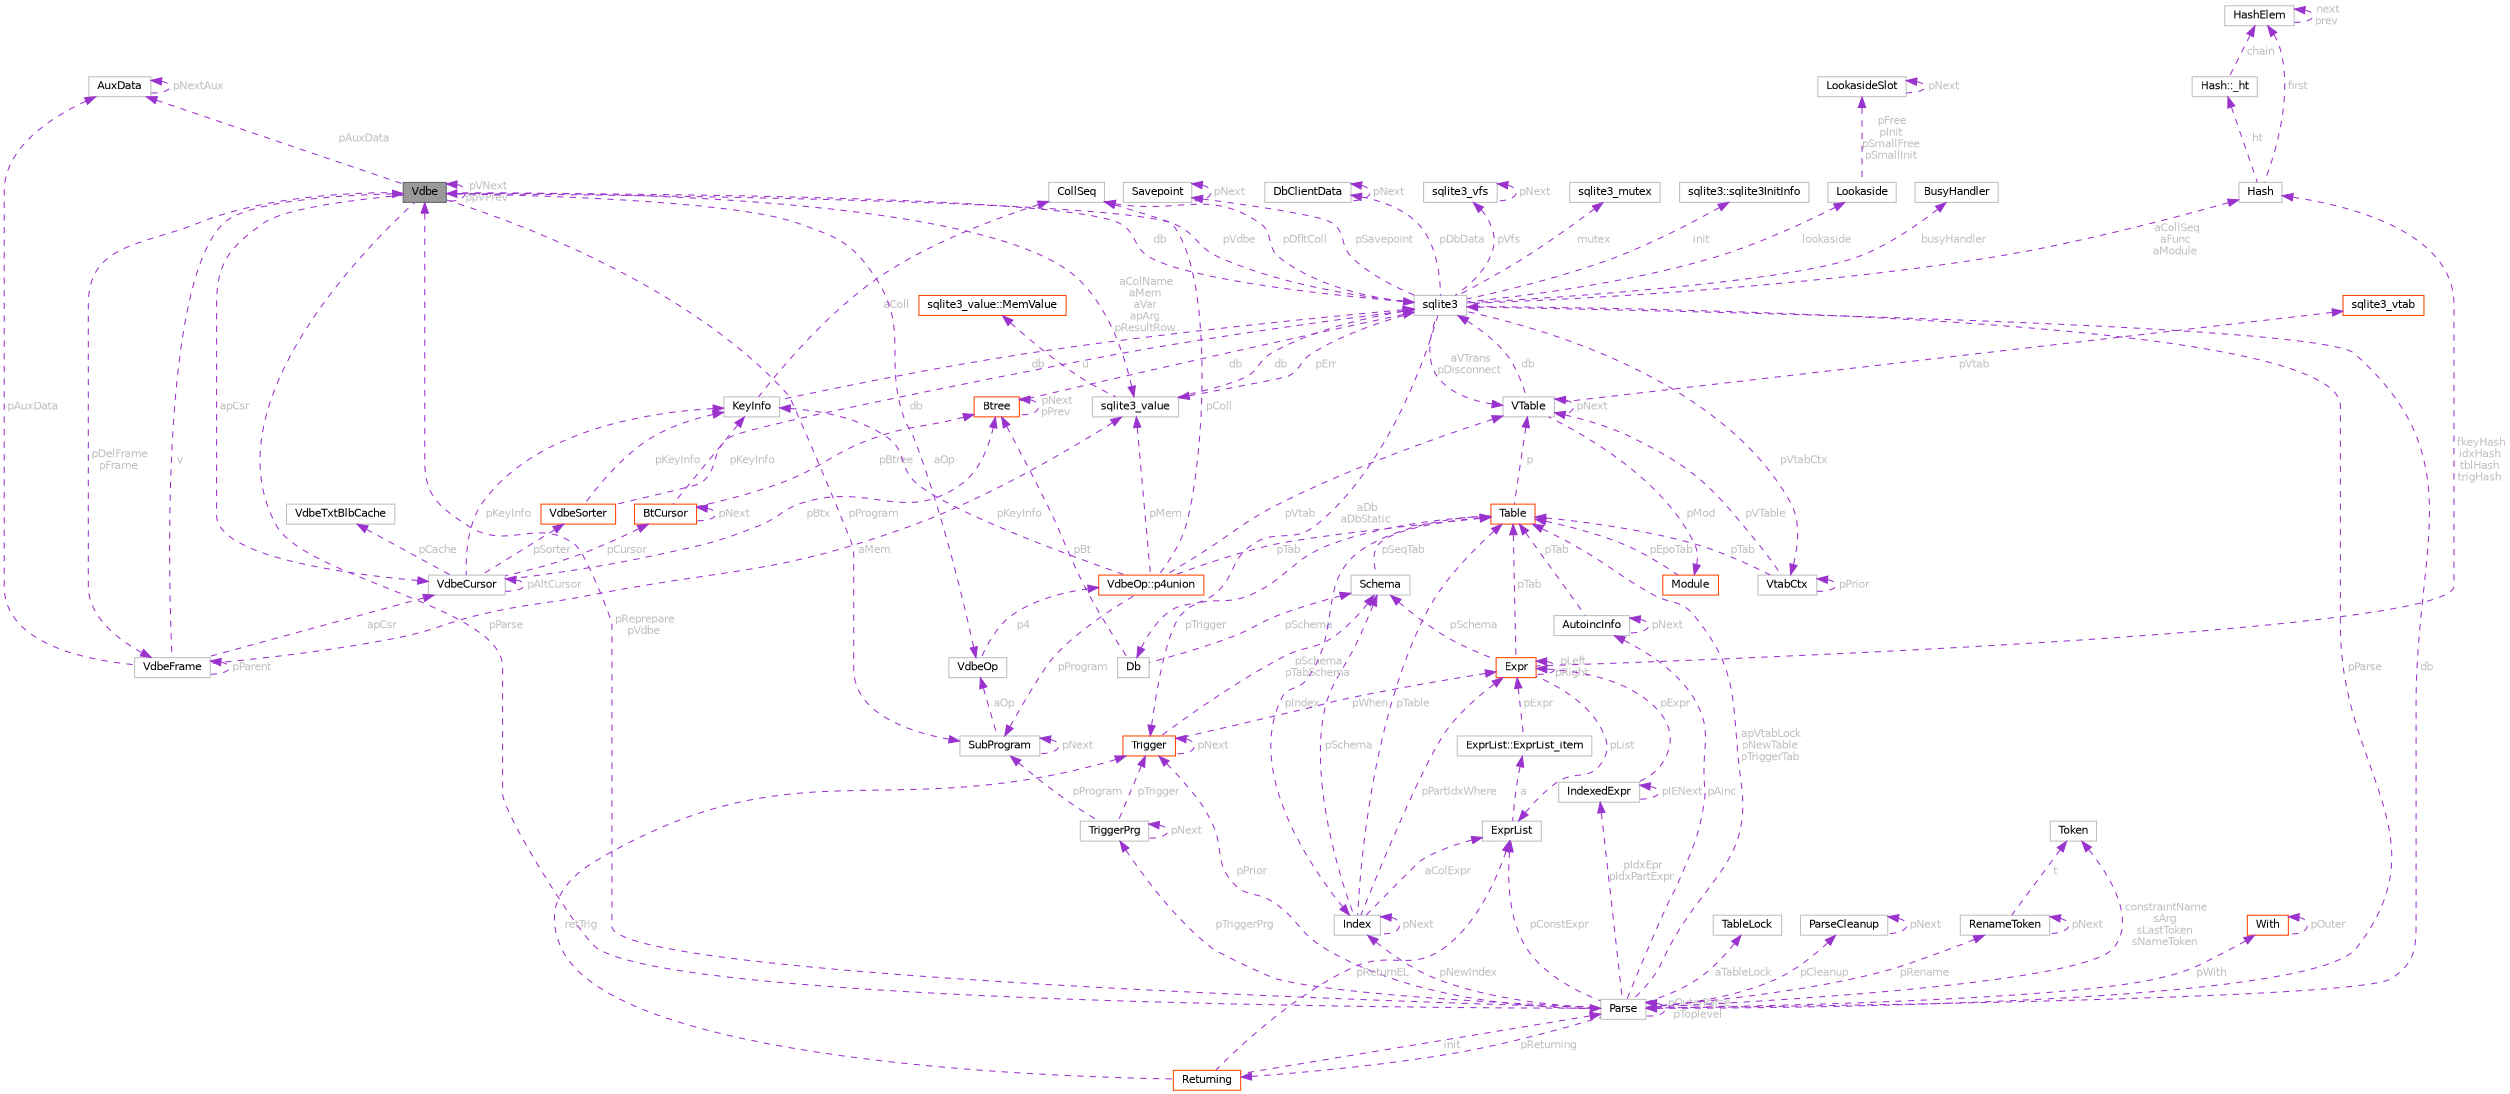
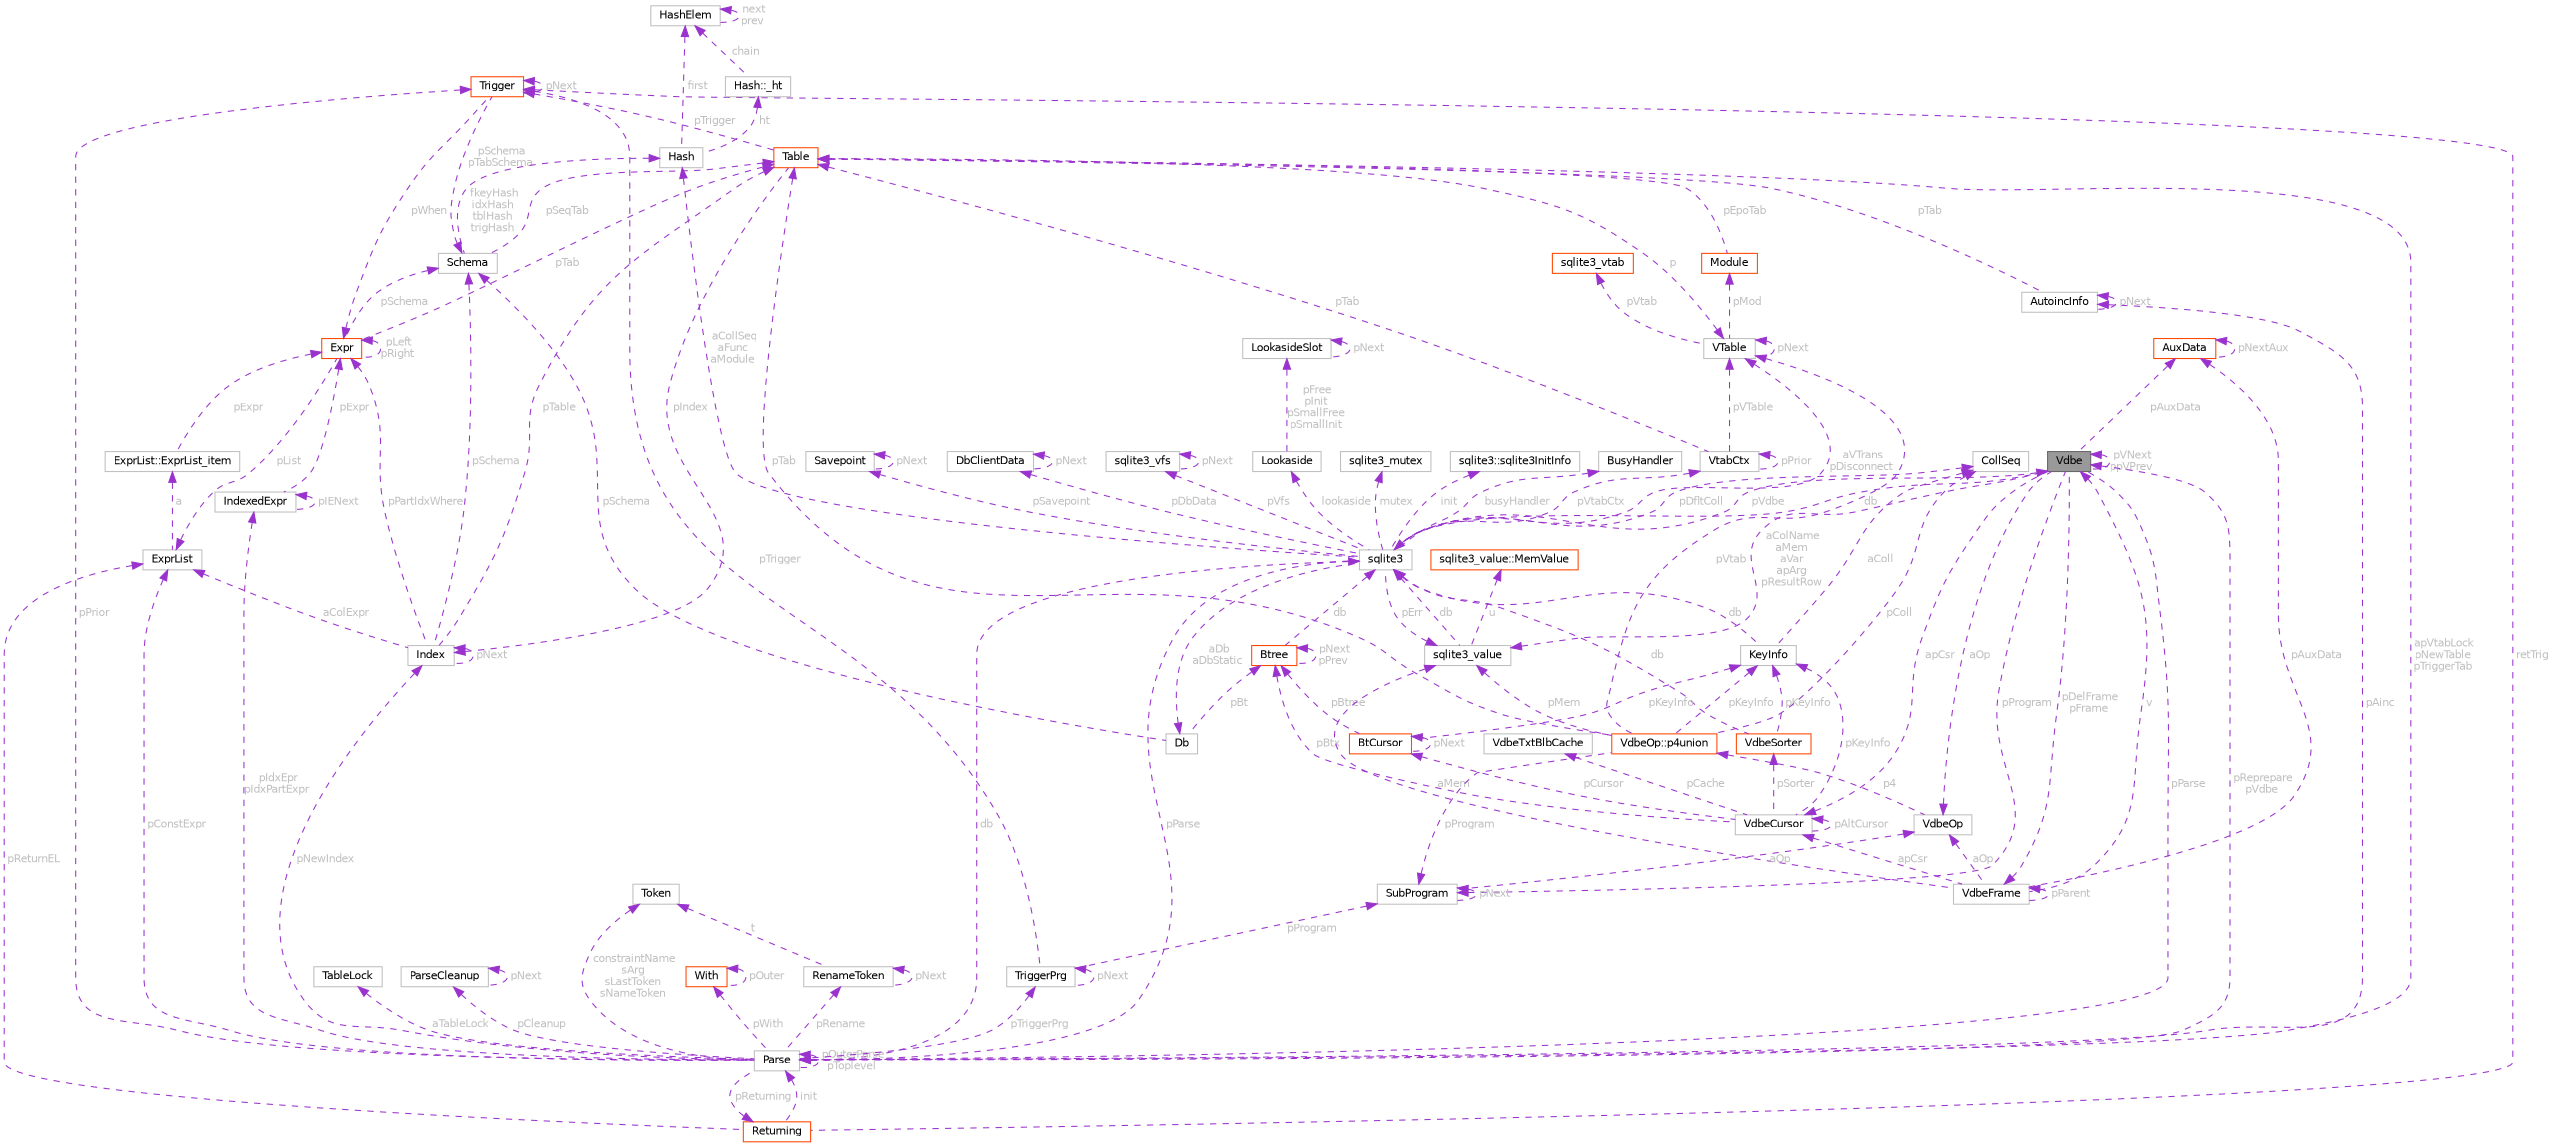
(120, 87) -> (2185, 349)
(1505, 353) -> none
(2243, 627) -> (522, 167)
none -> (1970, 864)
